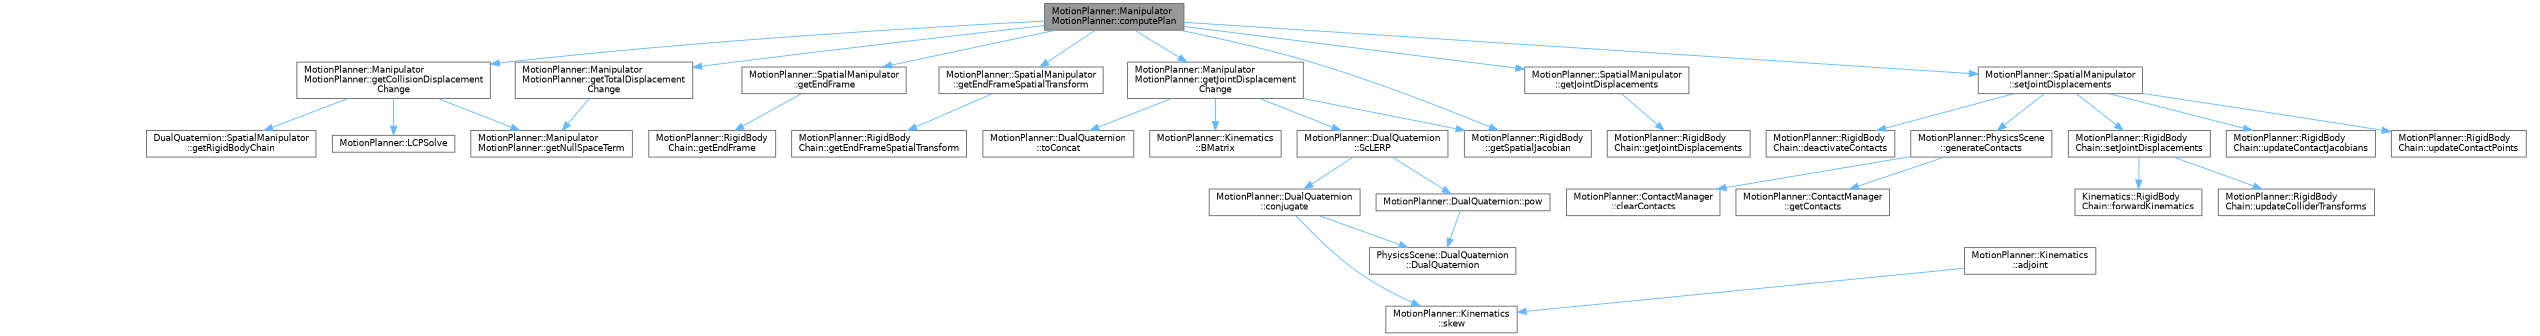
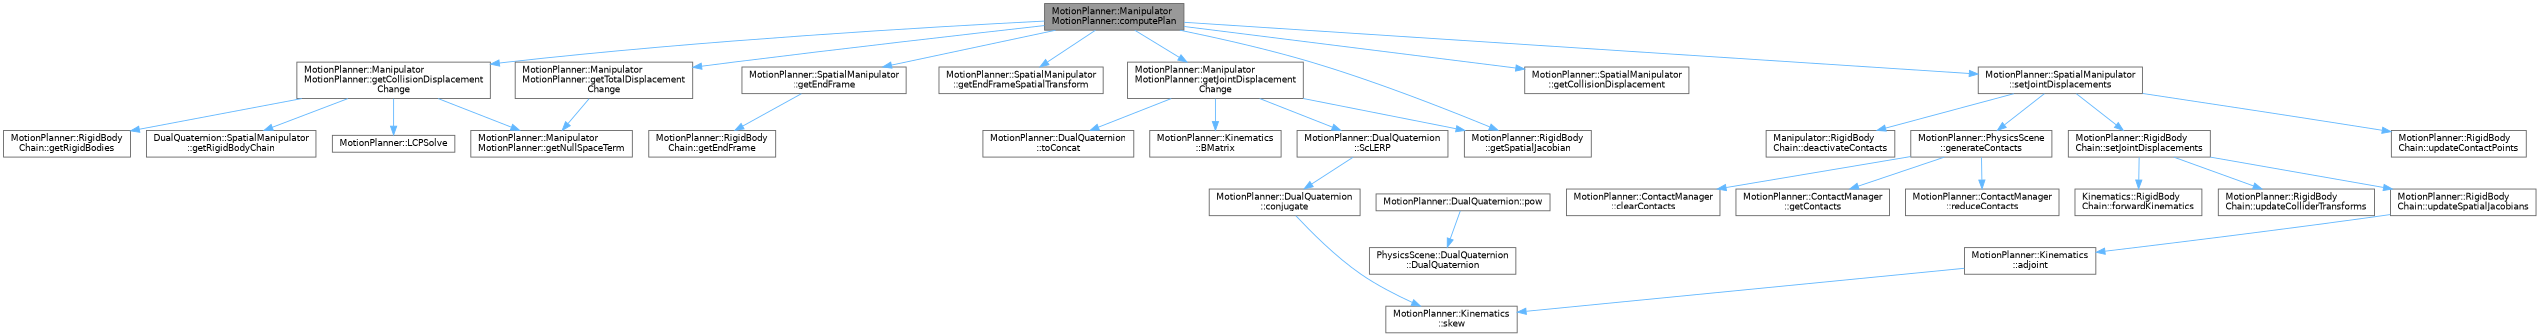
(1607, 80) -> (1607, 80)
none -> (67, 144)
(879, 144) -> none
(1679, 144) -> none
(1830, 144) -> (1830, 144)
(2301, 144) -> none
(1418, 173) -> none
none -> (1982, 202)
none -> (2463, 202)
(1359, 230) -> none
